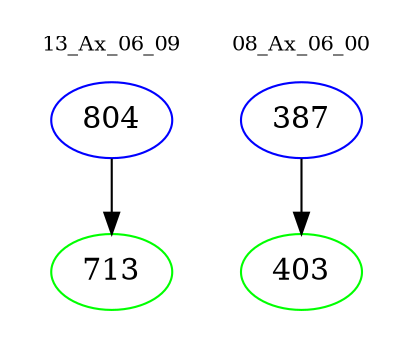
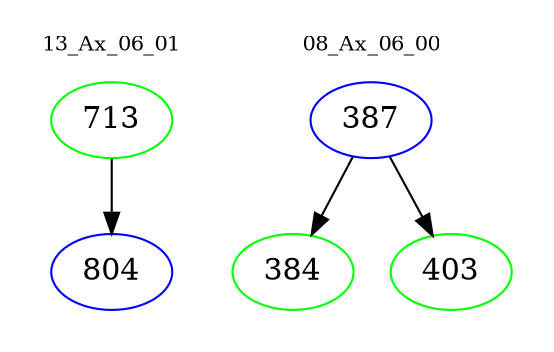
(112, 45) -> (112, 45)
(112, 186) -> (112, 186)
none -> (293, 272)
